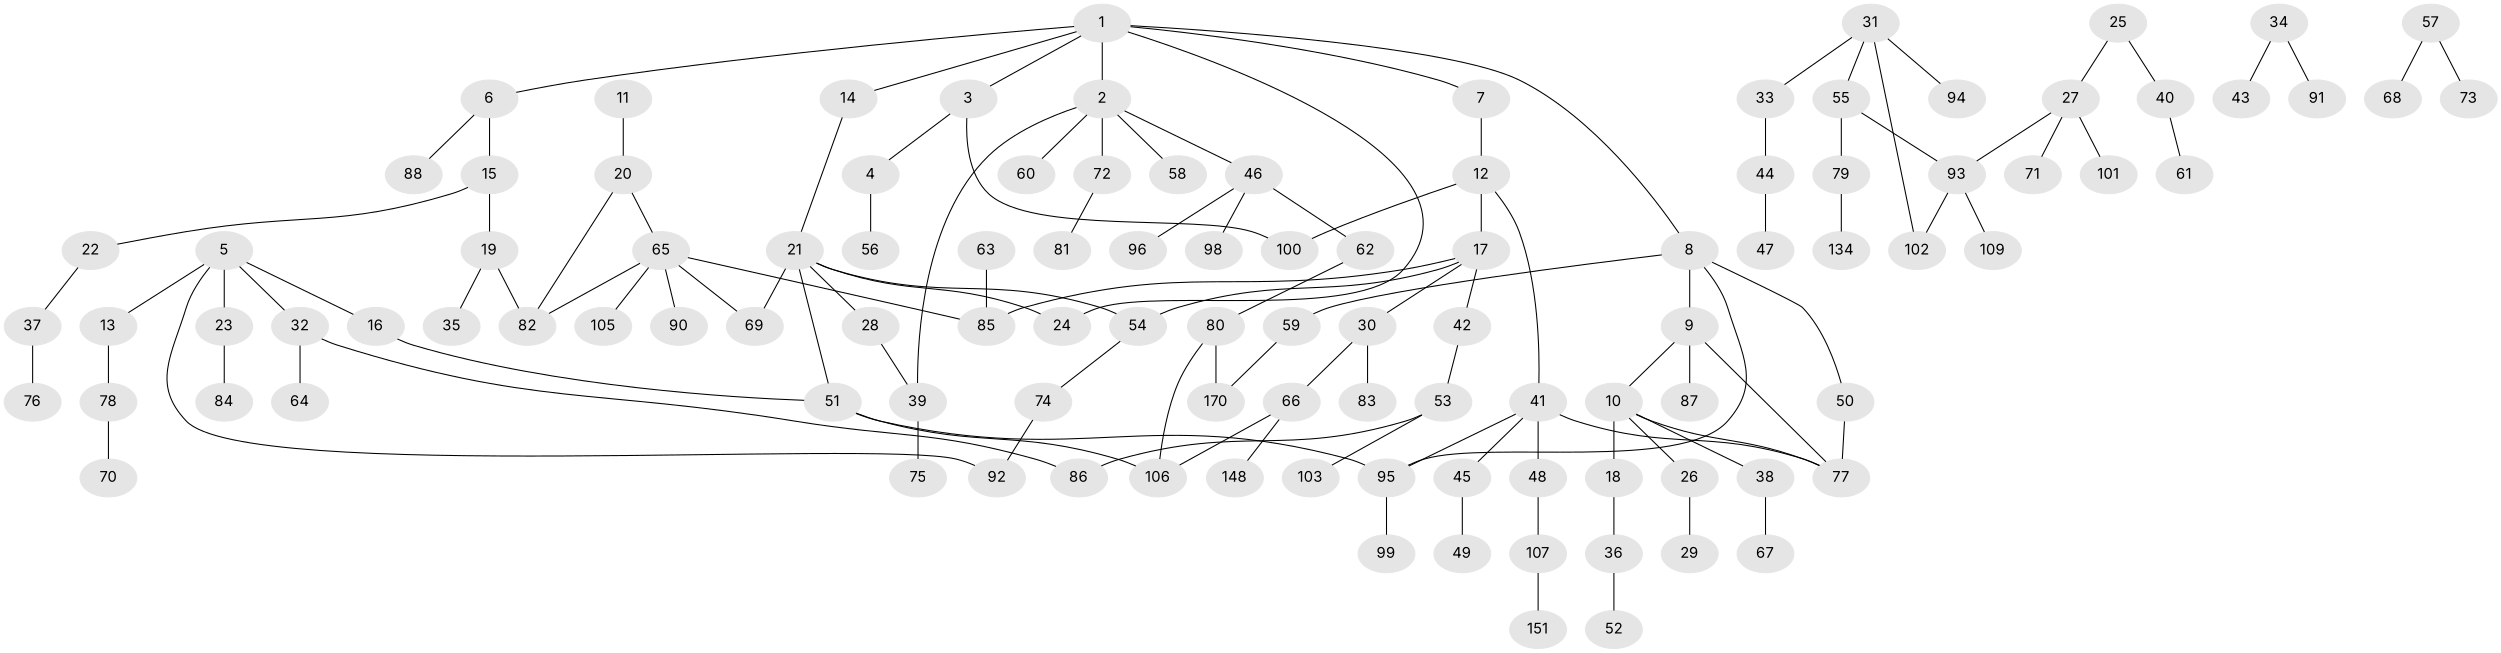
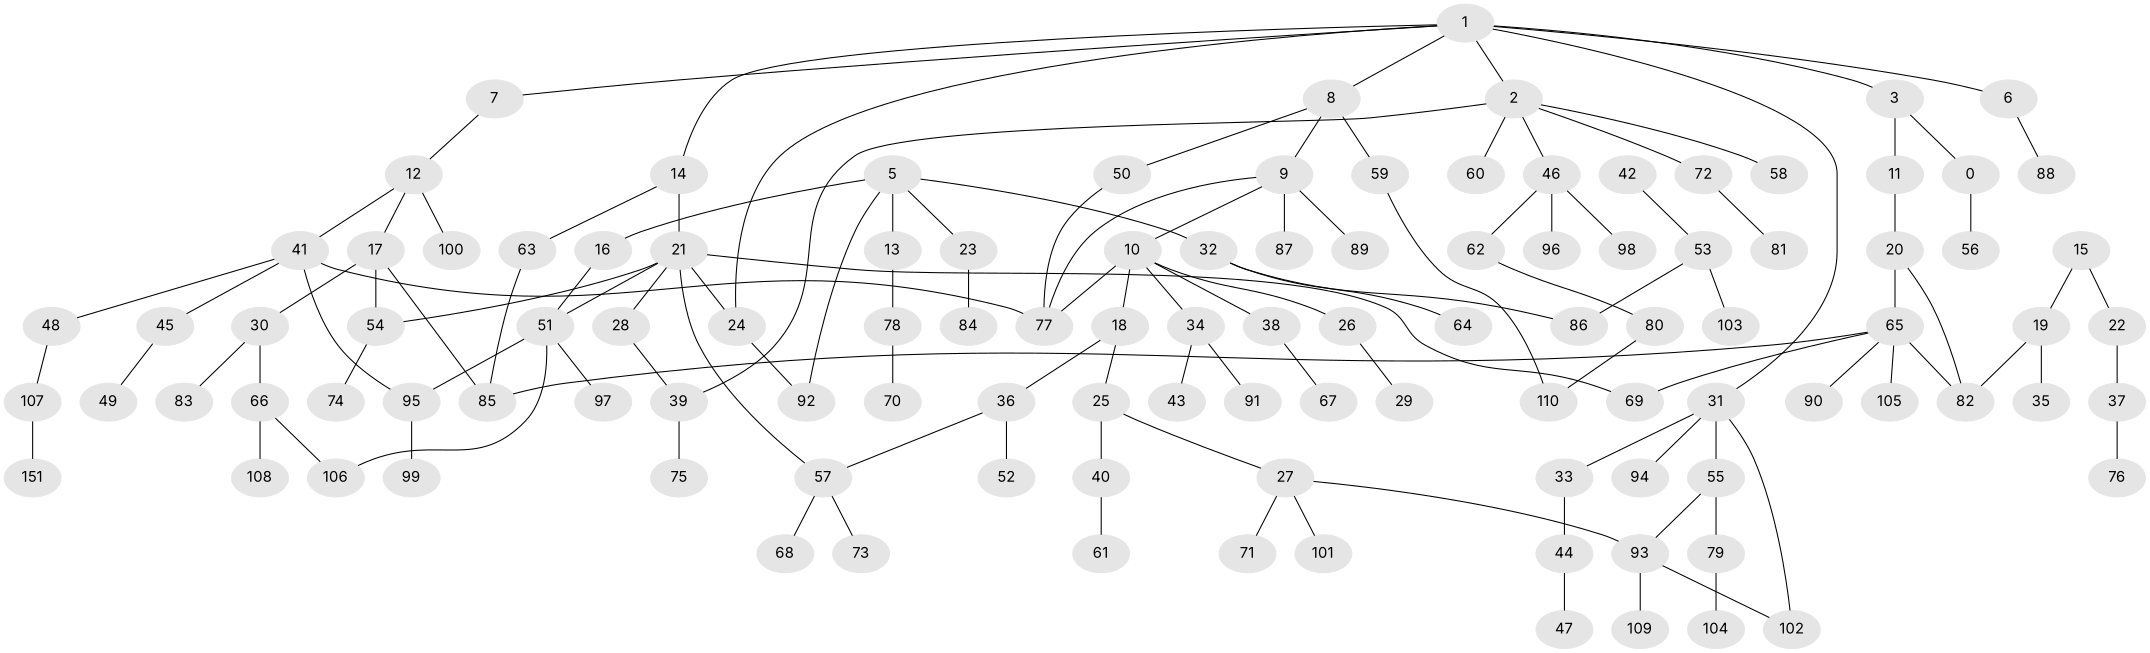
none -> (1797, 124)
(490, 137) -> none
(871, 175) -> (1971, 175)
none -> (603, 213)
(1086, 220) -> (1895, 137)
none -> (1360, 251)
(1841, 251) -> (1716, 630)
none -> (1164, 288)
(1472, 289) -> none
none -> (1111, 364)
none -> (717, 375)
(1173, 398) -> none
none -> (603, 402)
(1216, 402) -> (1549, 402)
none -> (915, 440)
(1016, 447) -> (776, 369)
(1642, 449) -> none
(1235, 478) -> (260, 478)
